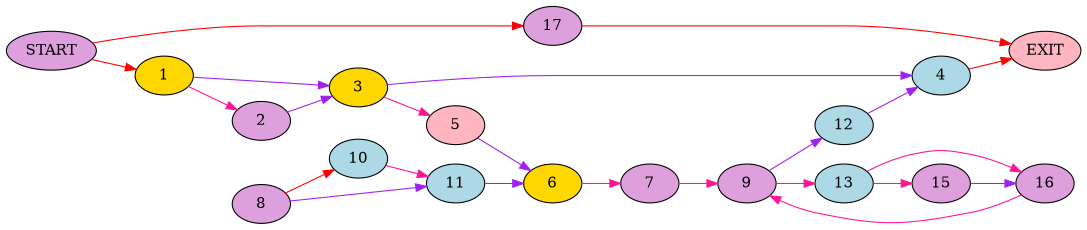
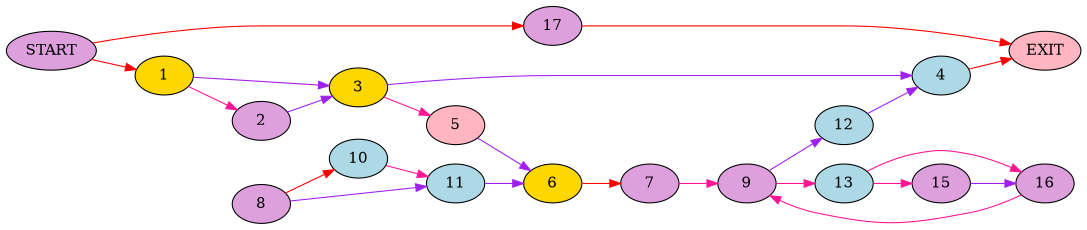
(596, 183) -> (596, 183)
